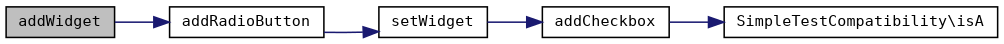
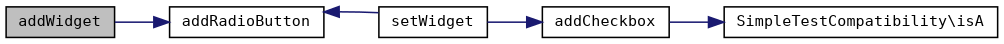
(343, 32) -> (359, 12)
